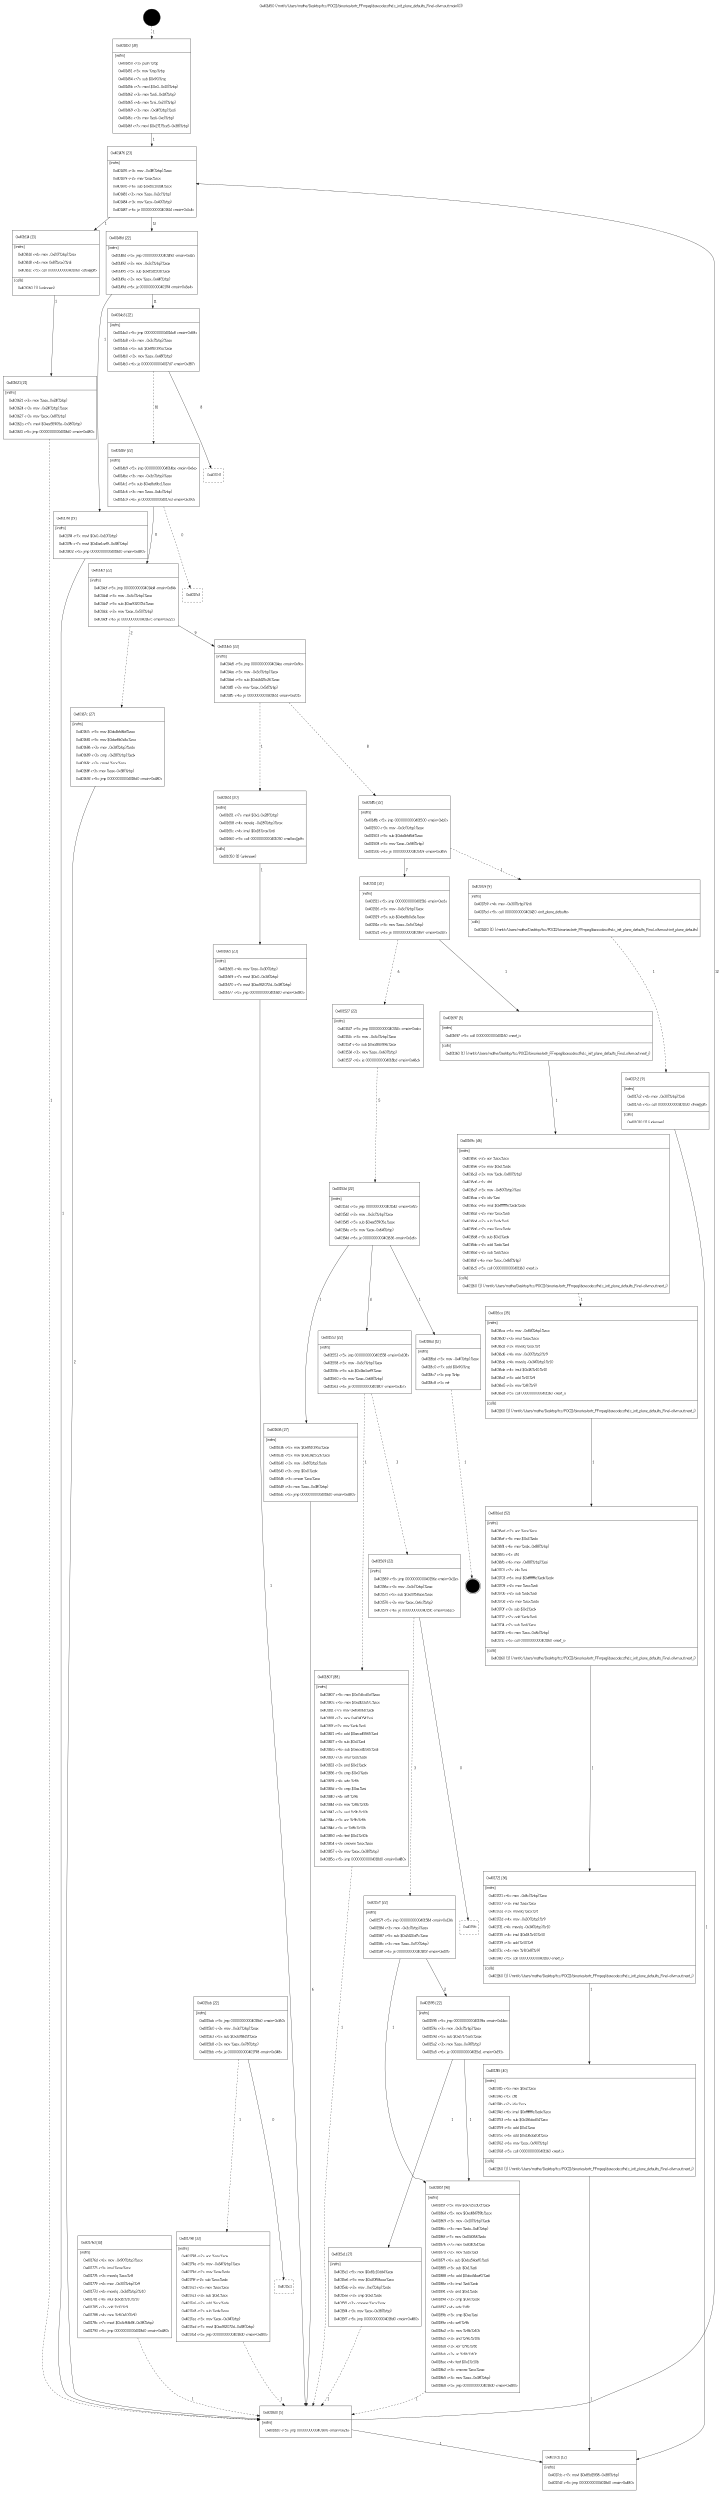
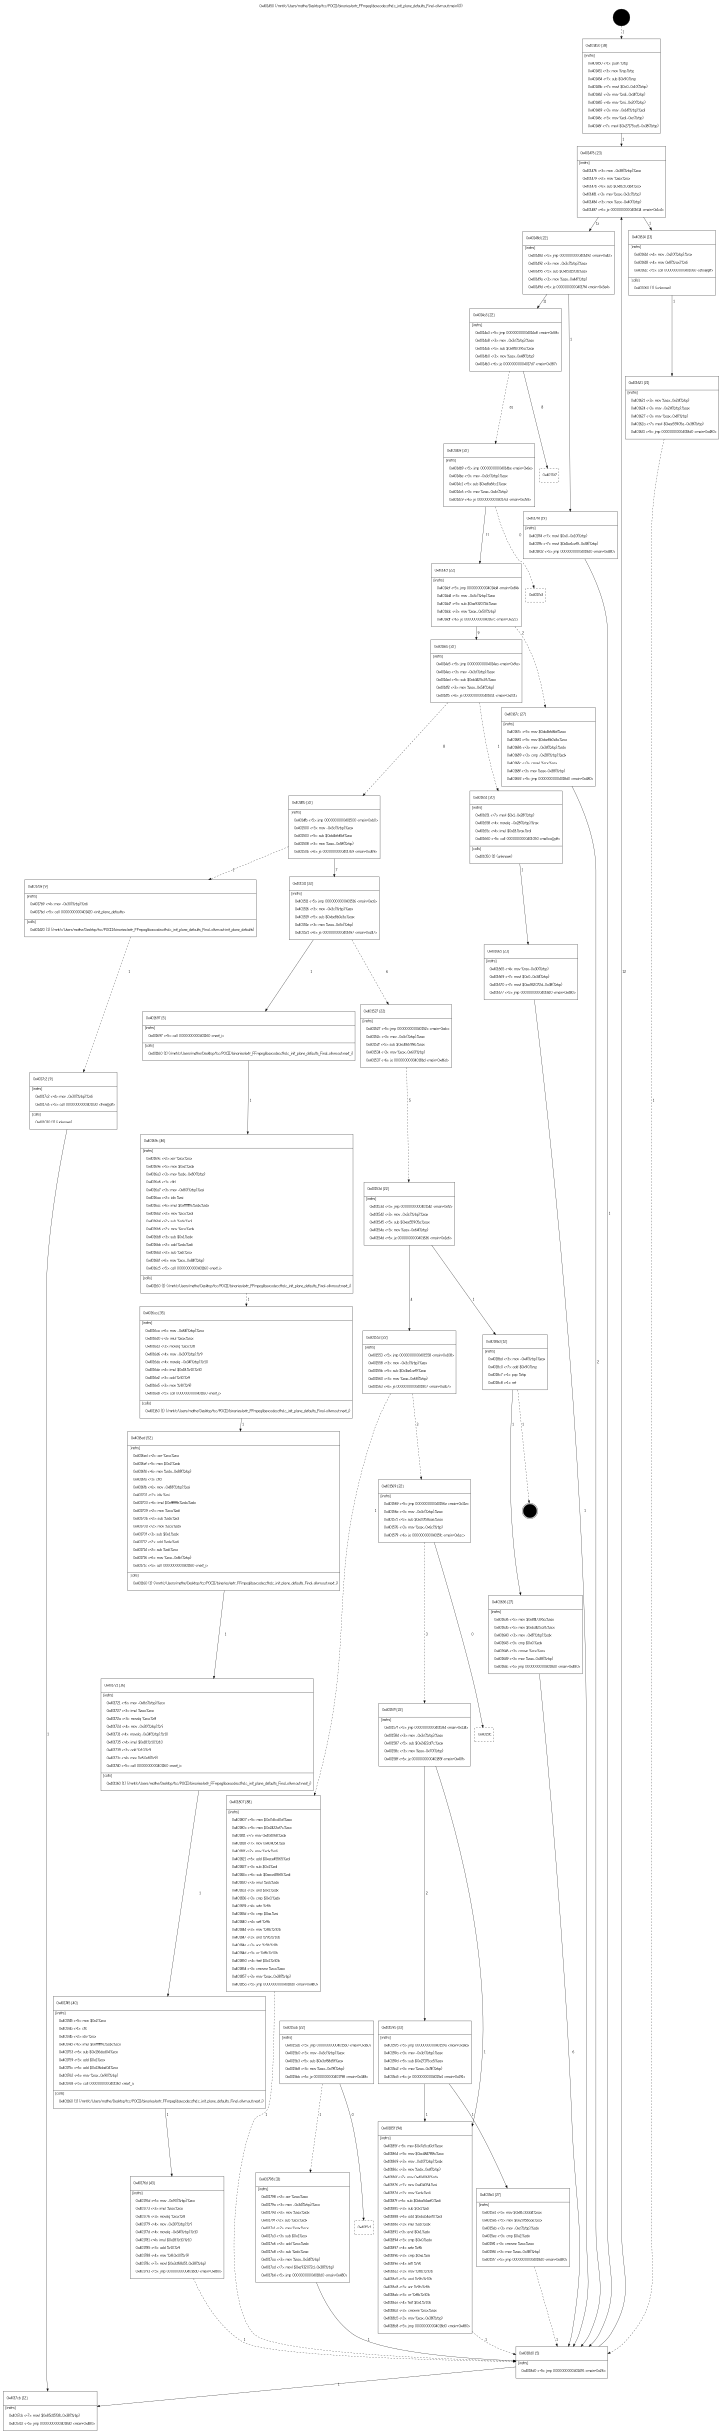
(311, 1328) -> (511, 1492)
(589, 2312) -> (168, 2141)
(260, 2375) -> (400, 2350)
